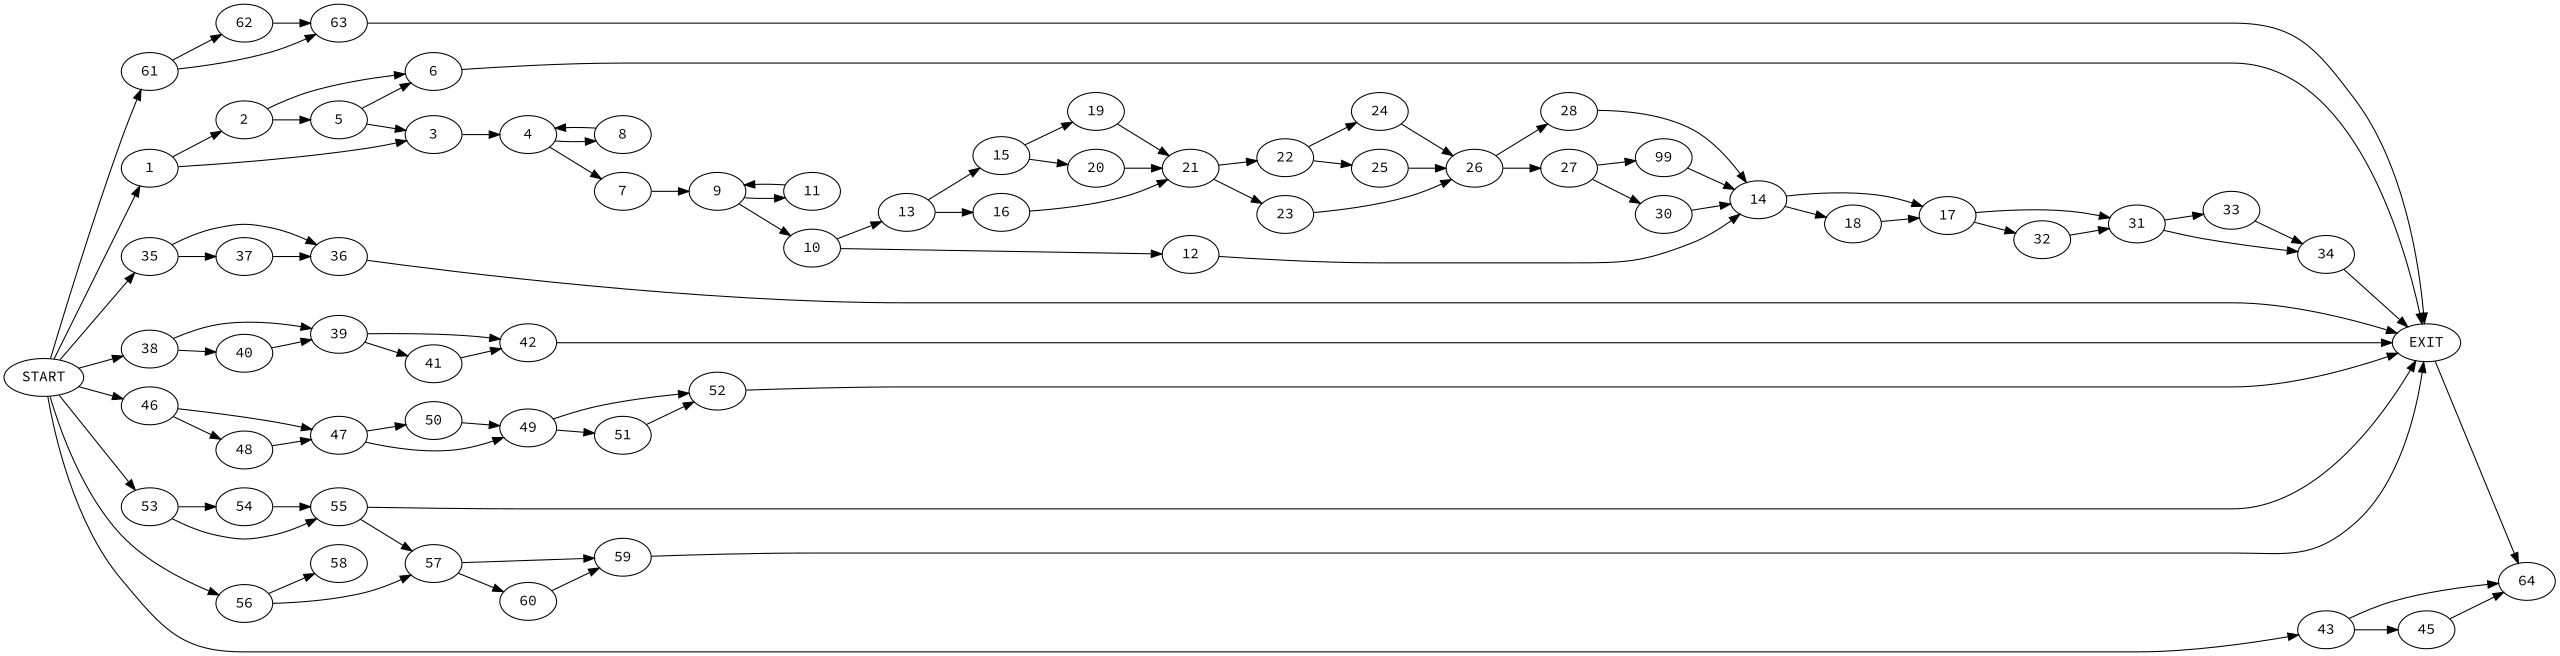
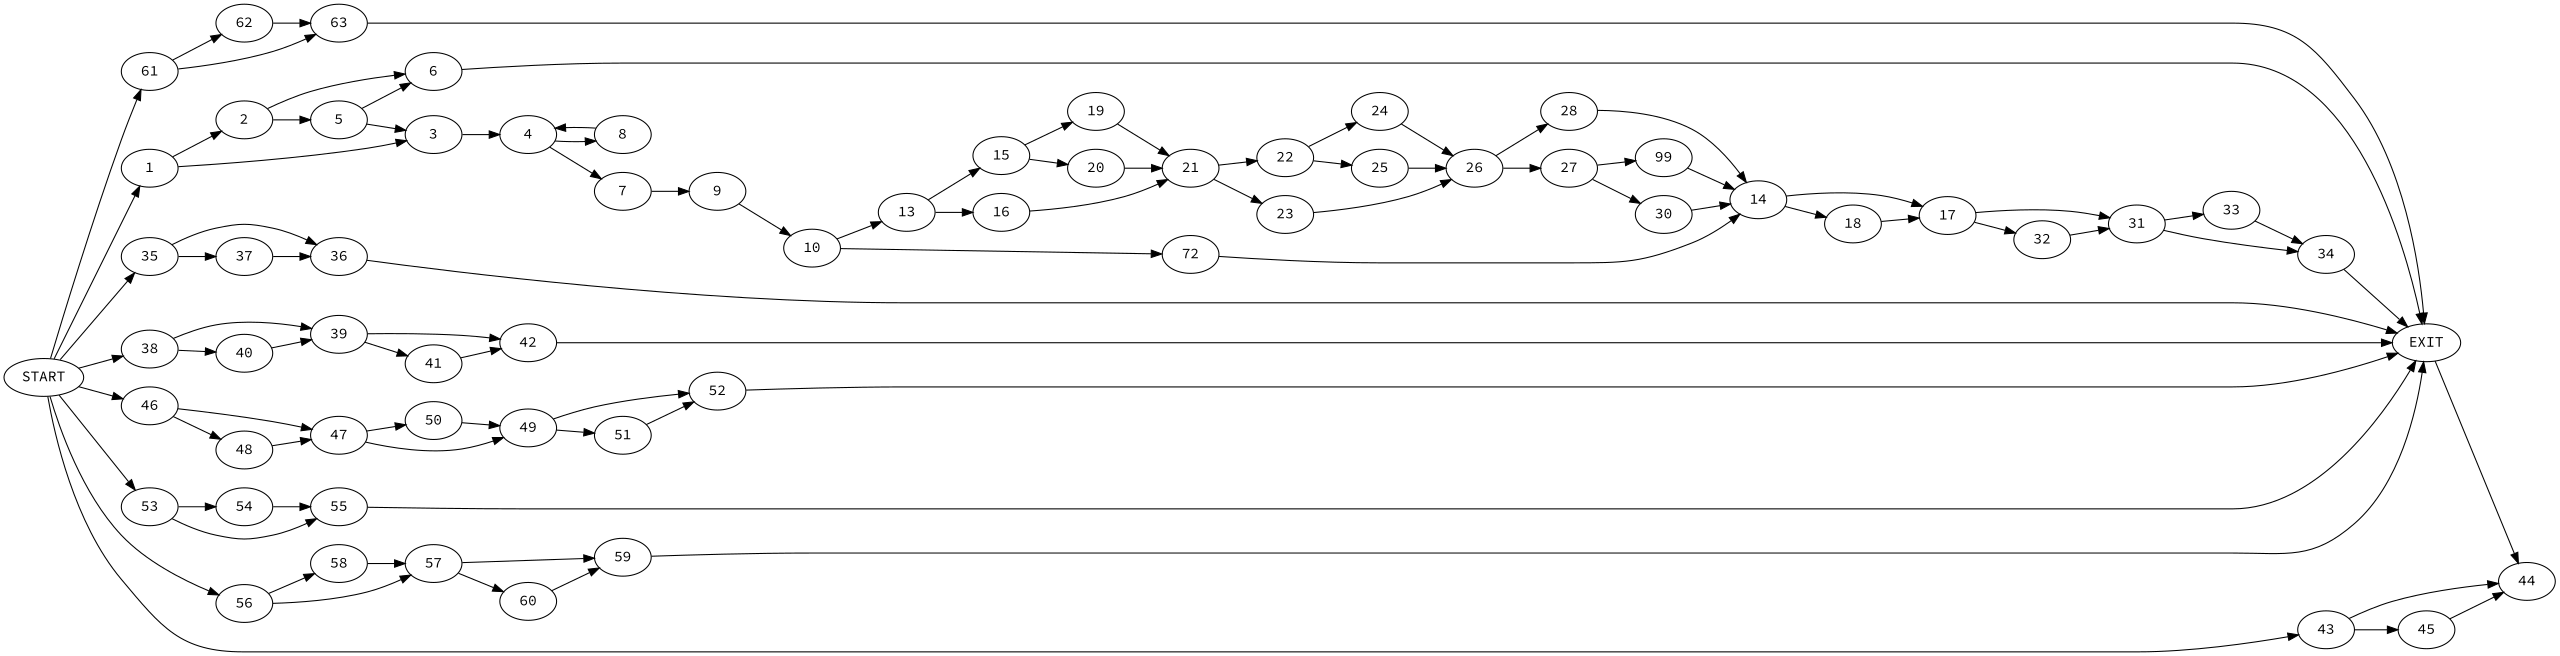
(812, 191) -> none
(1191, 254) -> (1191, 254)
(382, 532) -> (381, 564)
(2527, 581) -> (2527, 581)
